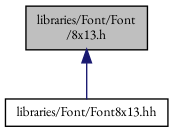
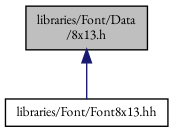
(87, 28) -> (87, 28)
